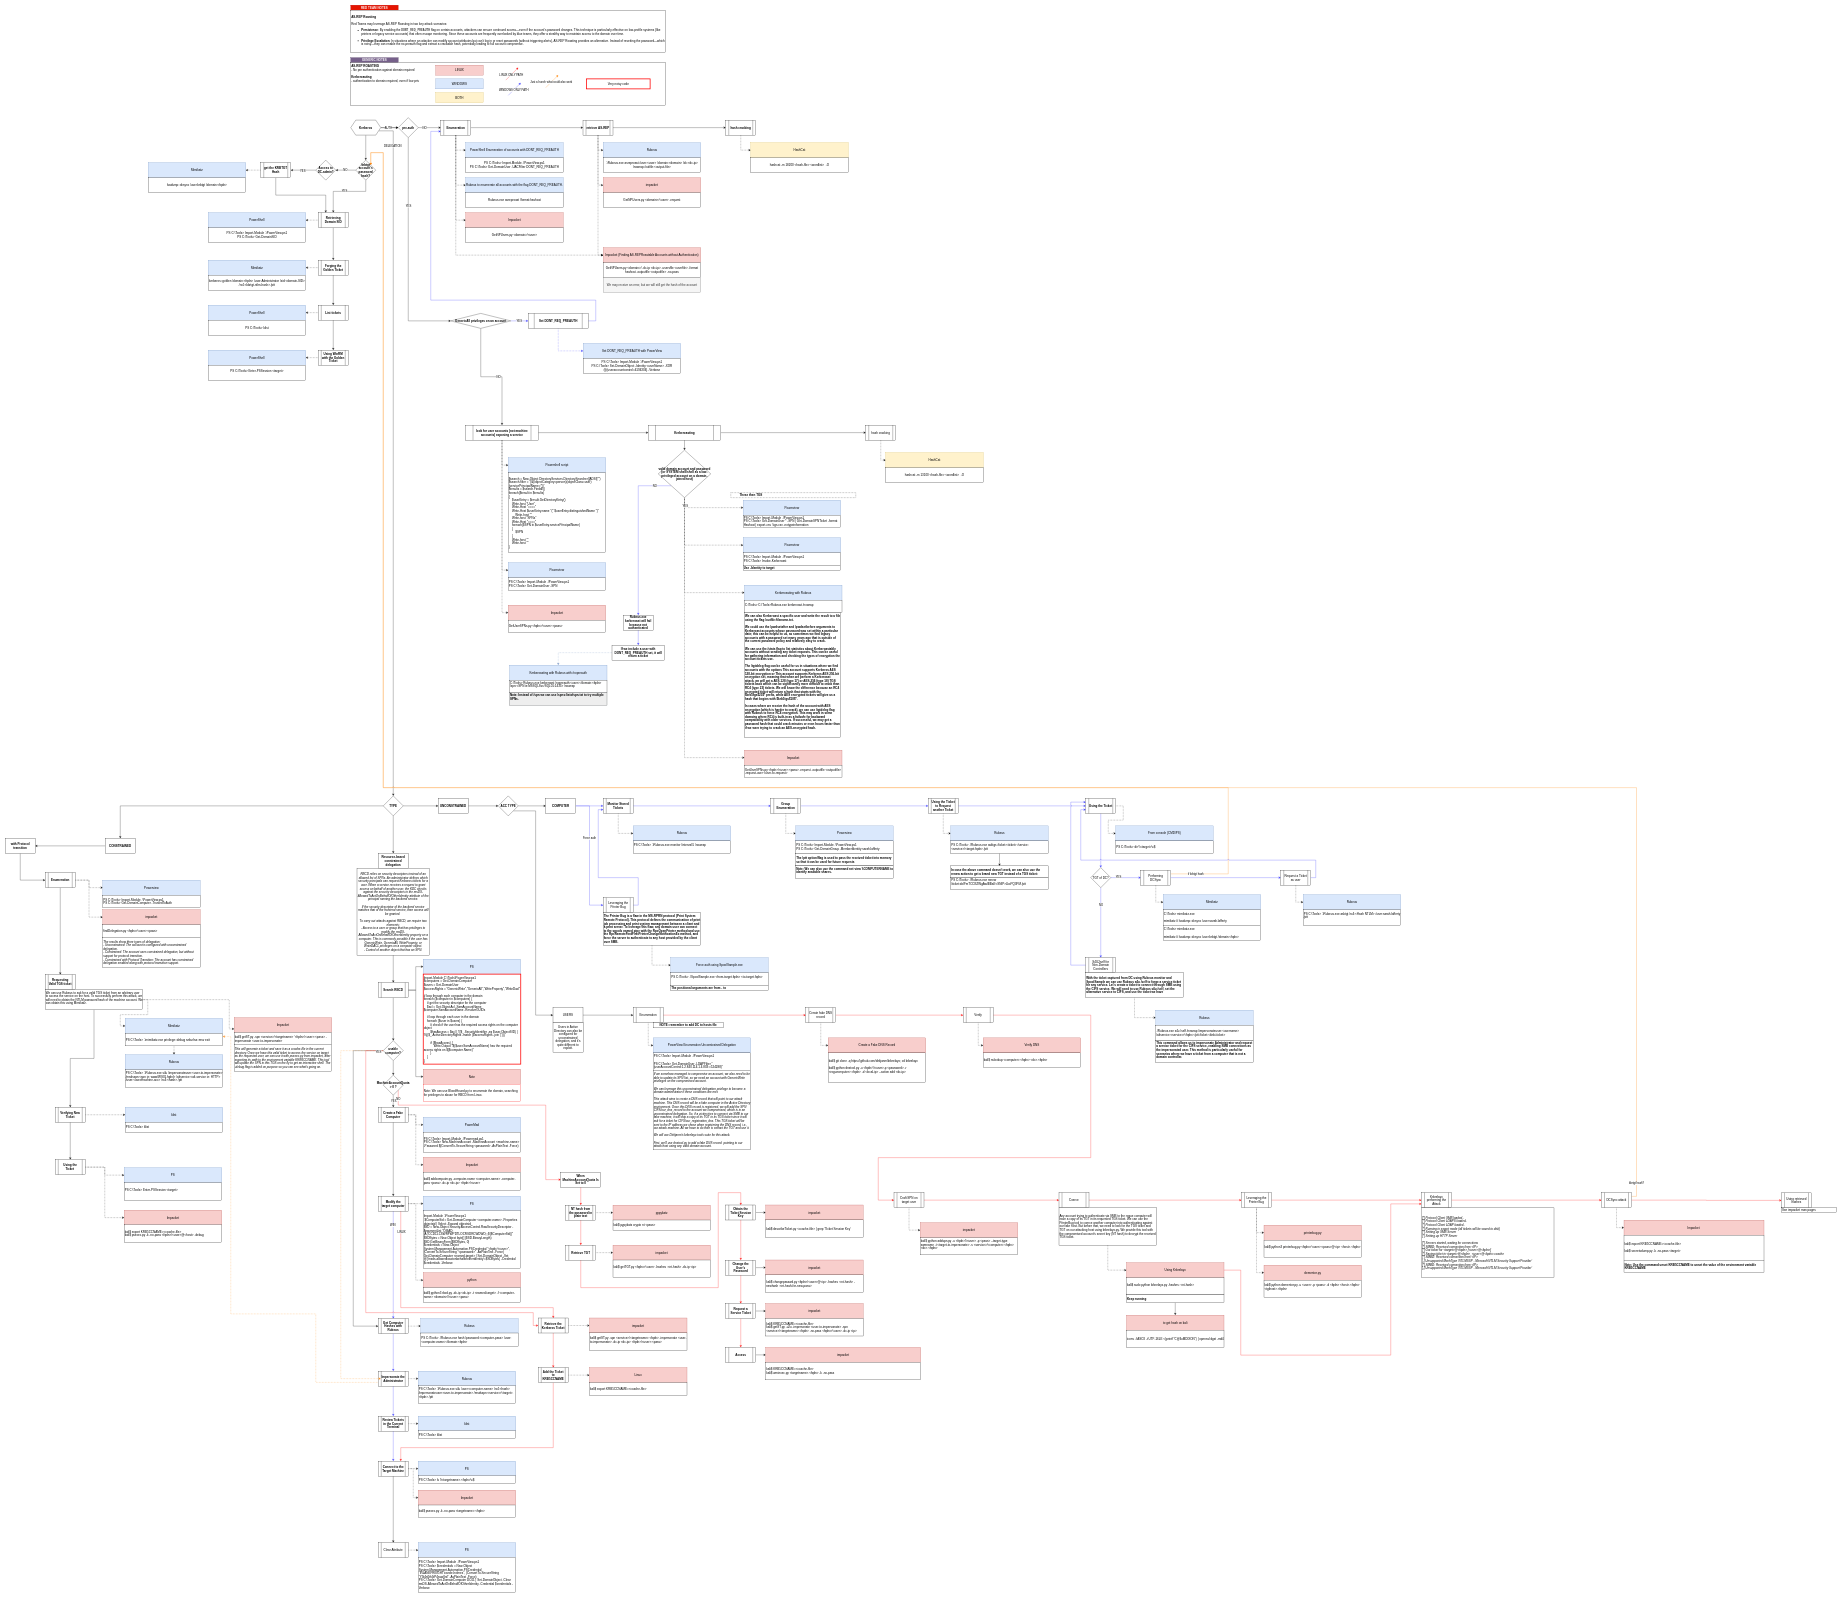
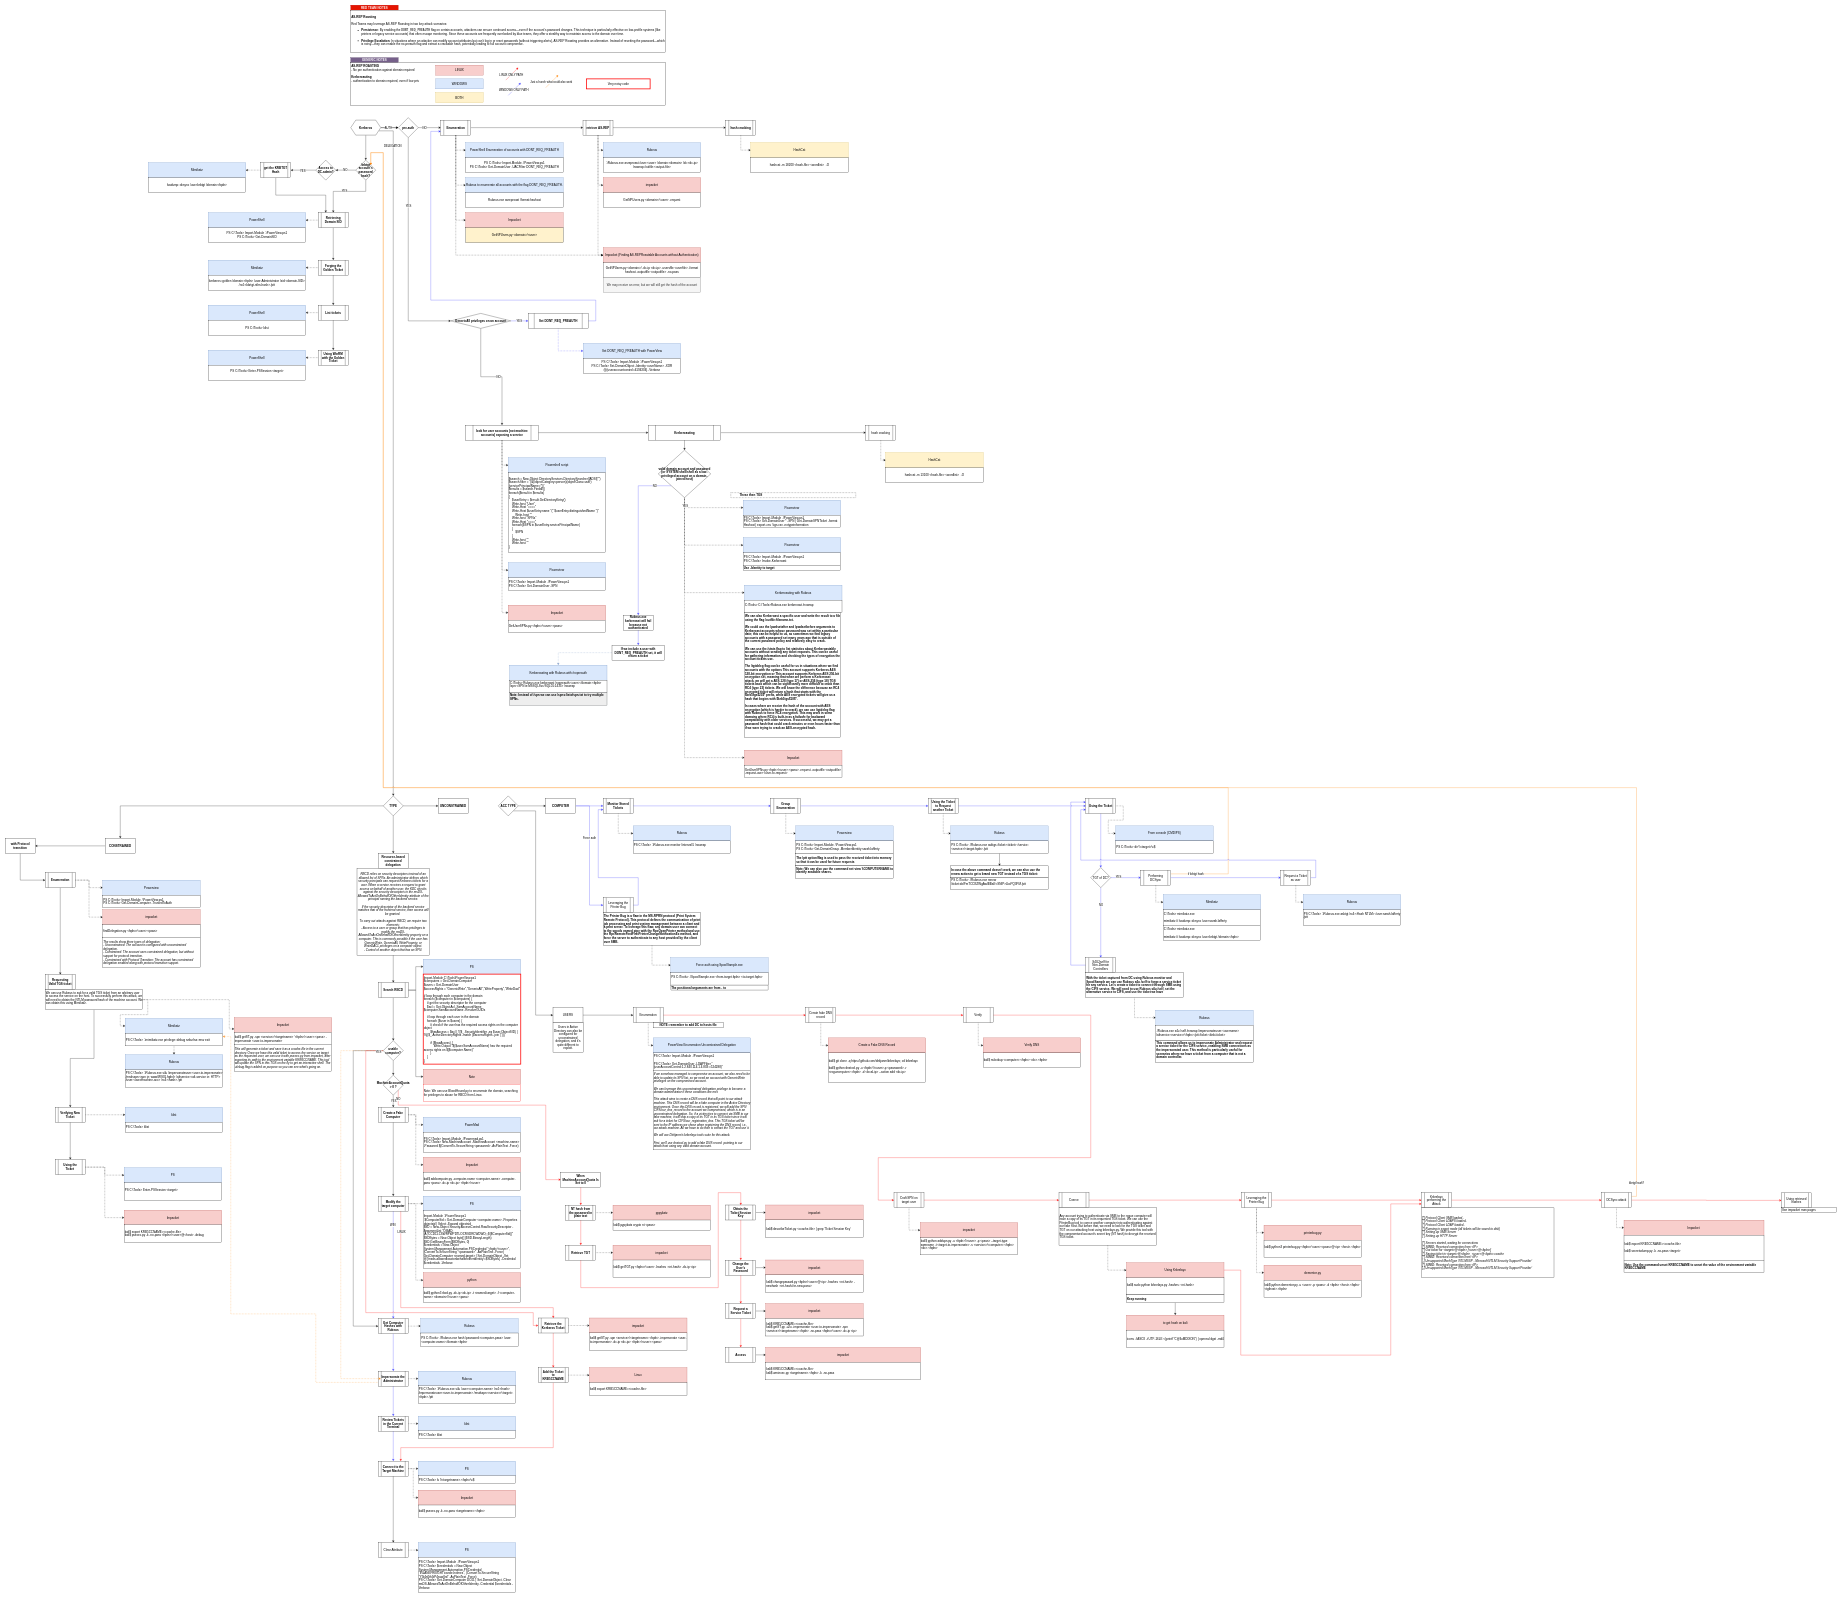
(514, 235) -> (514, 235)
(496, 806) -> none
(719, 988) -> (719, 988)
